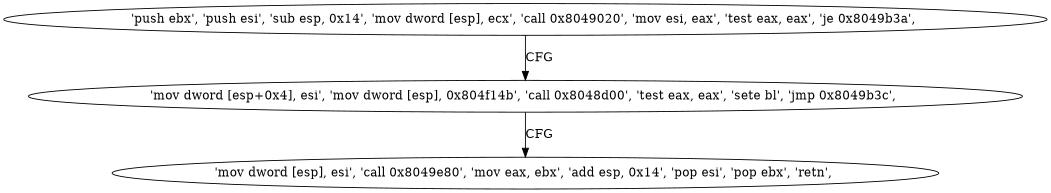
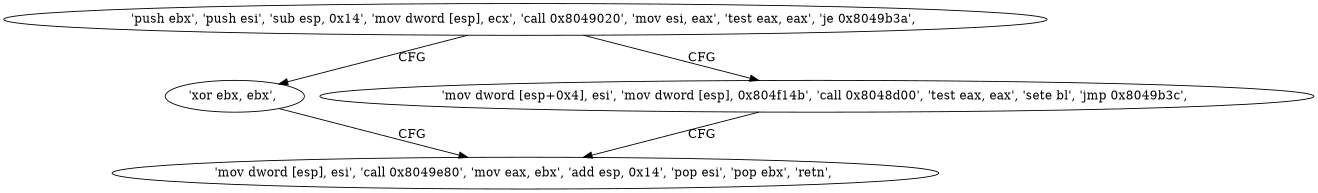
none -> (235, 96)
